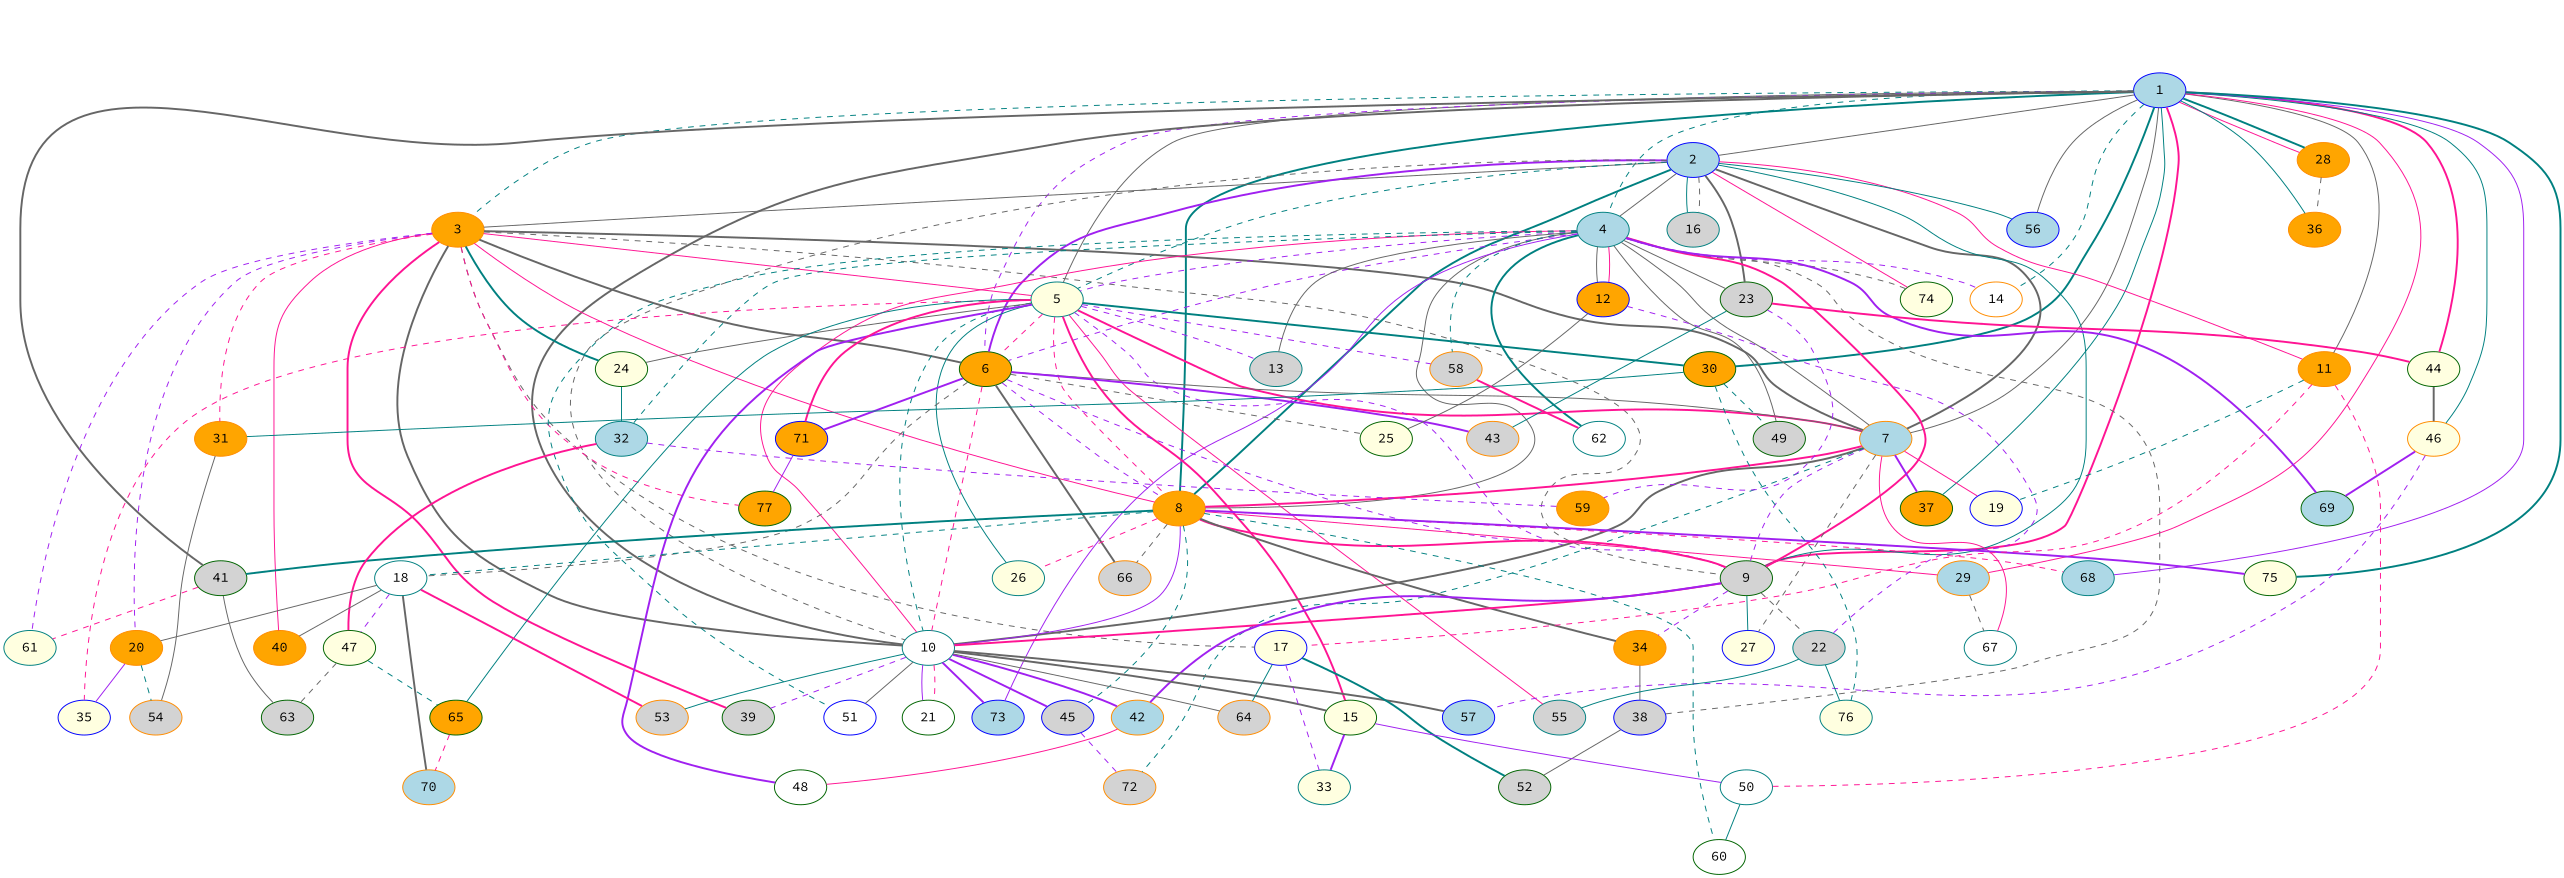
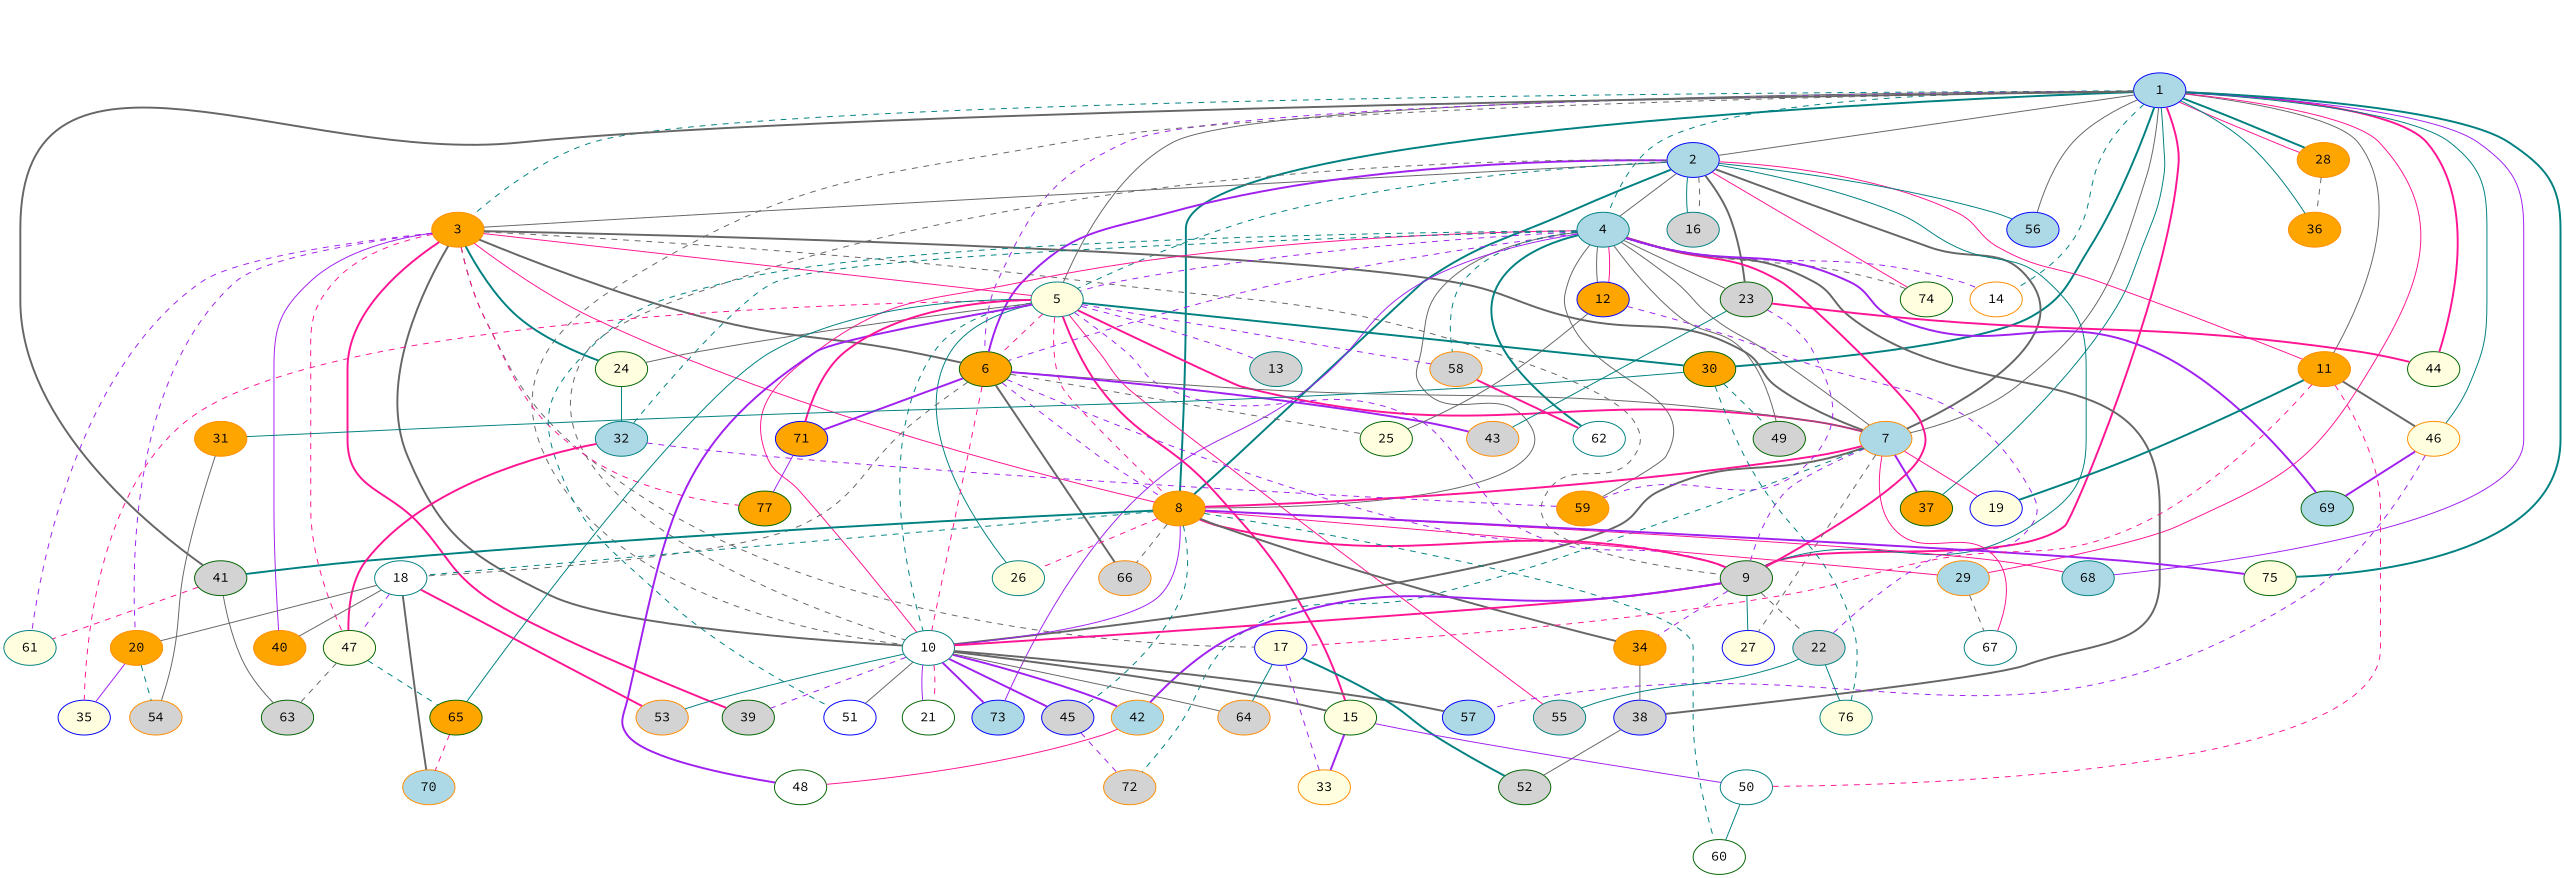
(1050, 145) -> (1050, 145)
(1404, 253) -> (1638, 386)
(273, 273) -> (311, 400)
(274, 372) -> (274, 372)
(2434, 404) -> (2379, 404)
(2163, 445) -> (2163, 445)
(2158, 494) -> (2158, 494)
(1635, 533) -> (1635, 533)
(1324, 787) -> (1324, 787)
